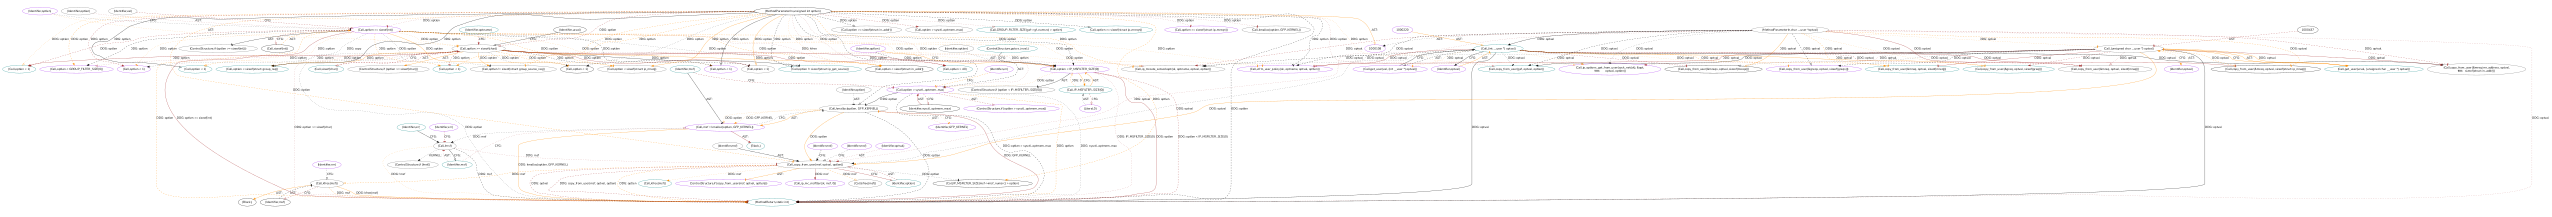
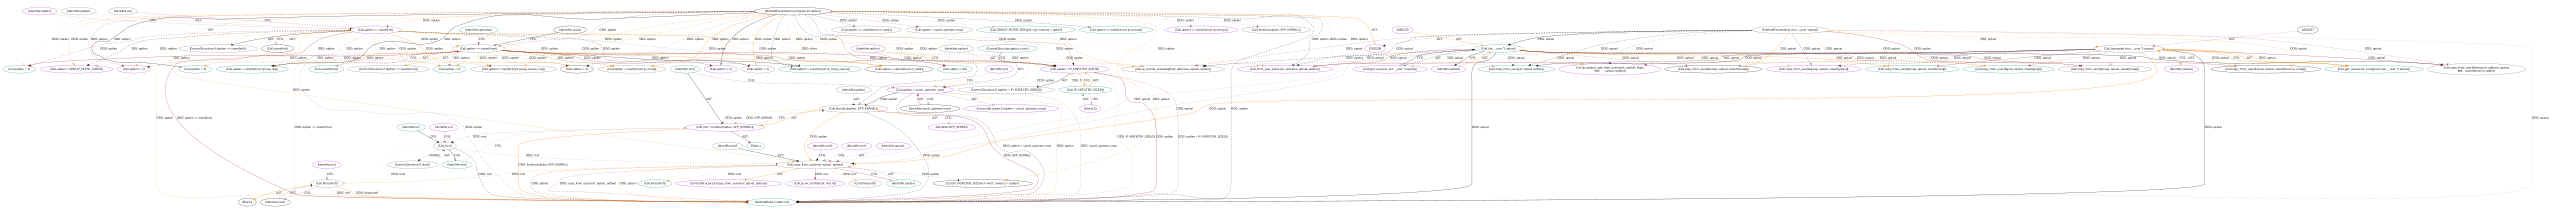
(1960, 39) -> (1960, 39)
(354, 49) -> (354, 49)
(820, 69) -> (820, 69)
